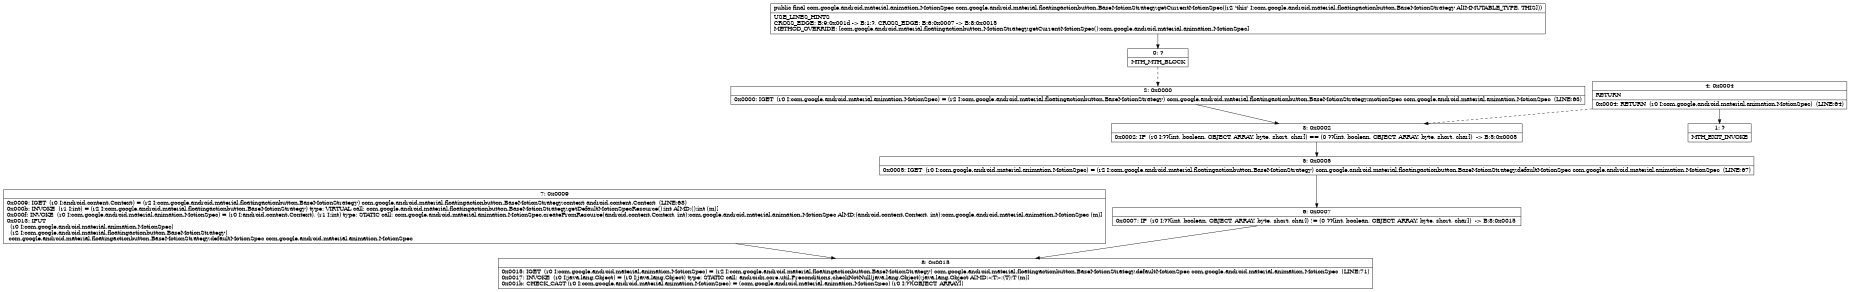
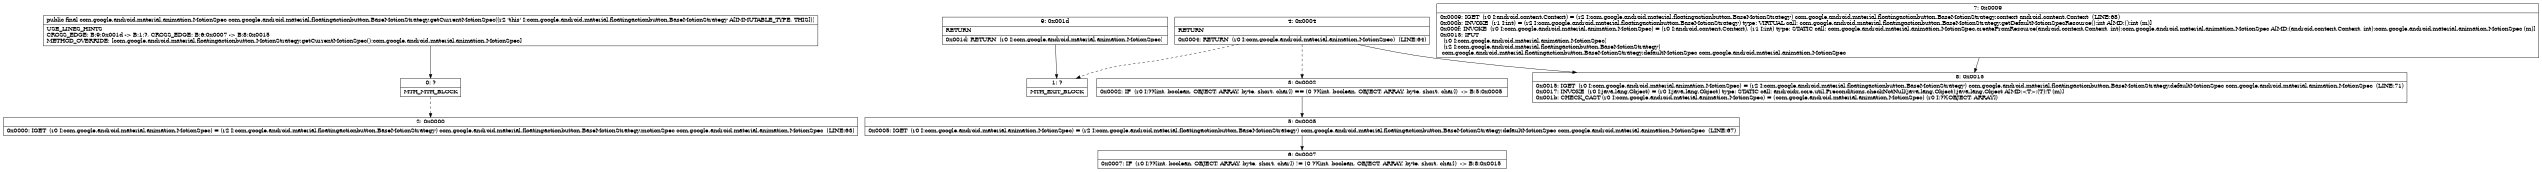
none -> (1055, 31)
(1235, 114) -> none
(1720, 114) -> (1159, 60)
(1720, 137) -> (1057, 92)
(1148, 242) -> (1465, 62)
